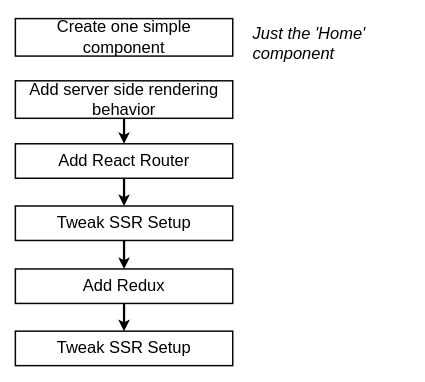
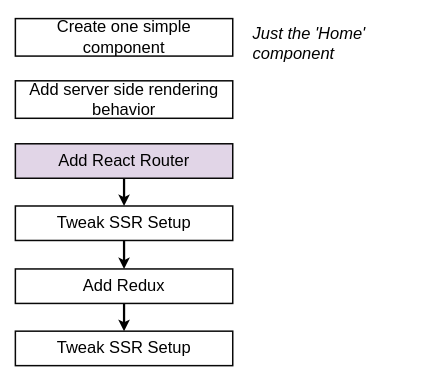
(124, 131) -> none
(124, 161) -> (124, 161)
